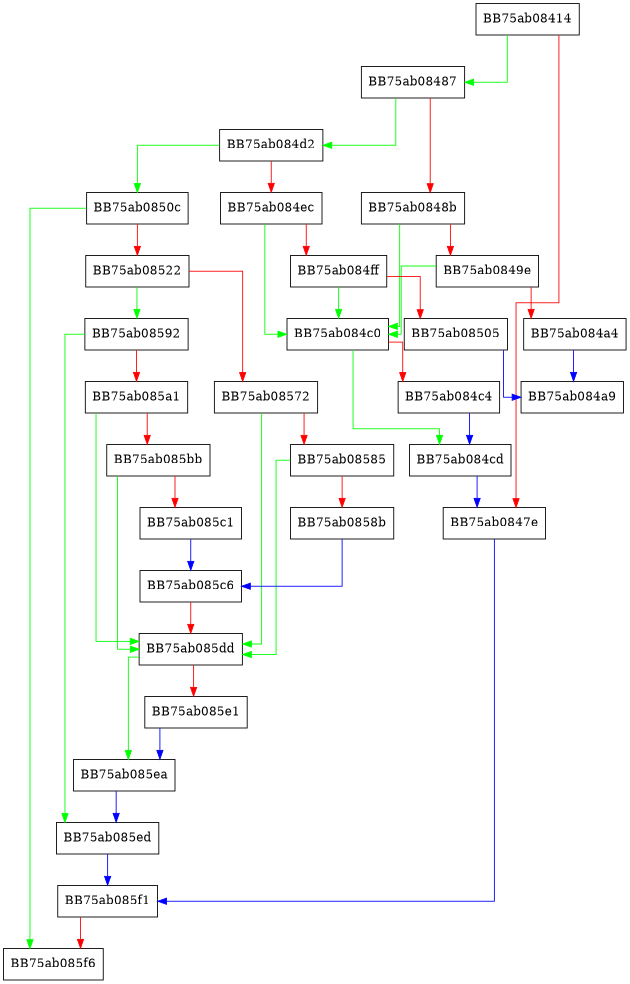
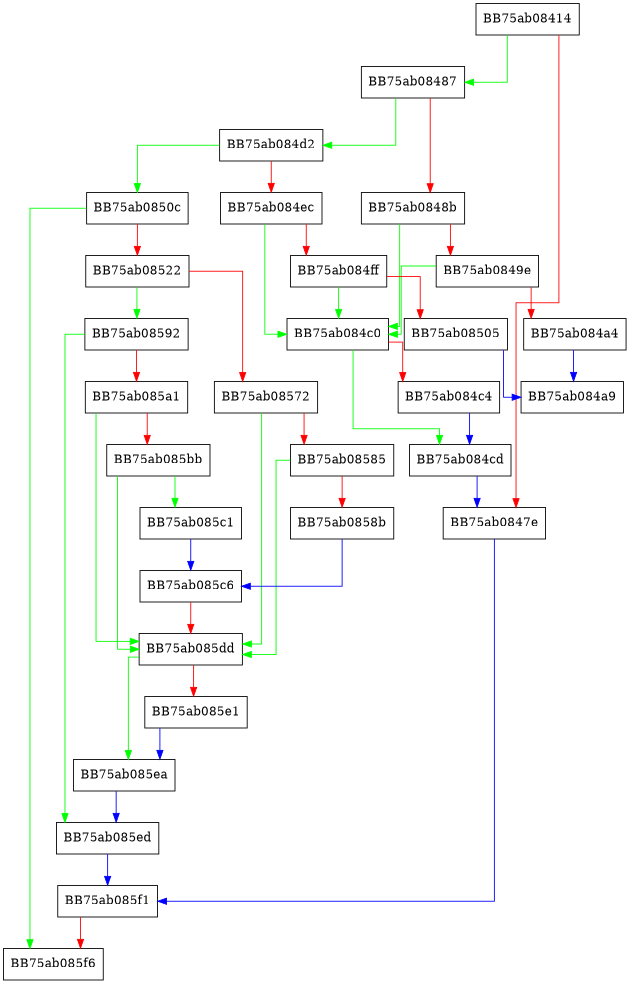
(175, 487) -> (175, 487)
